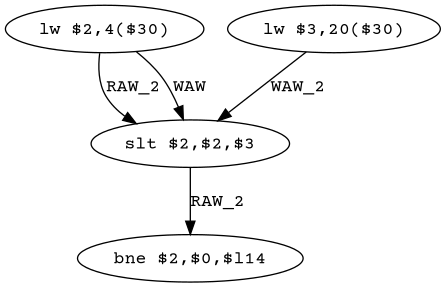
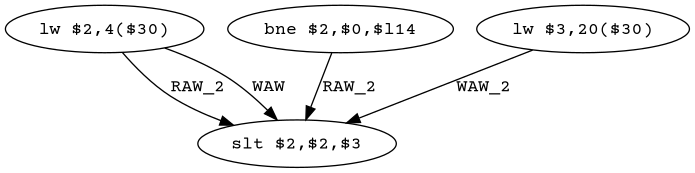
(190, 194) -> (321, 80)
